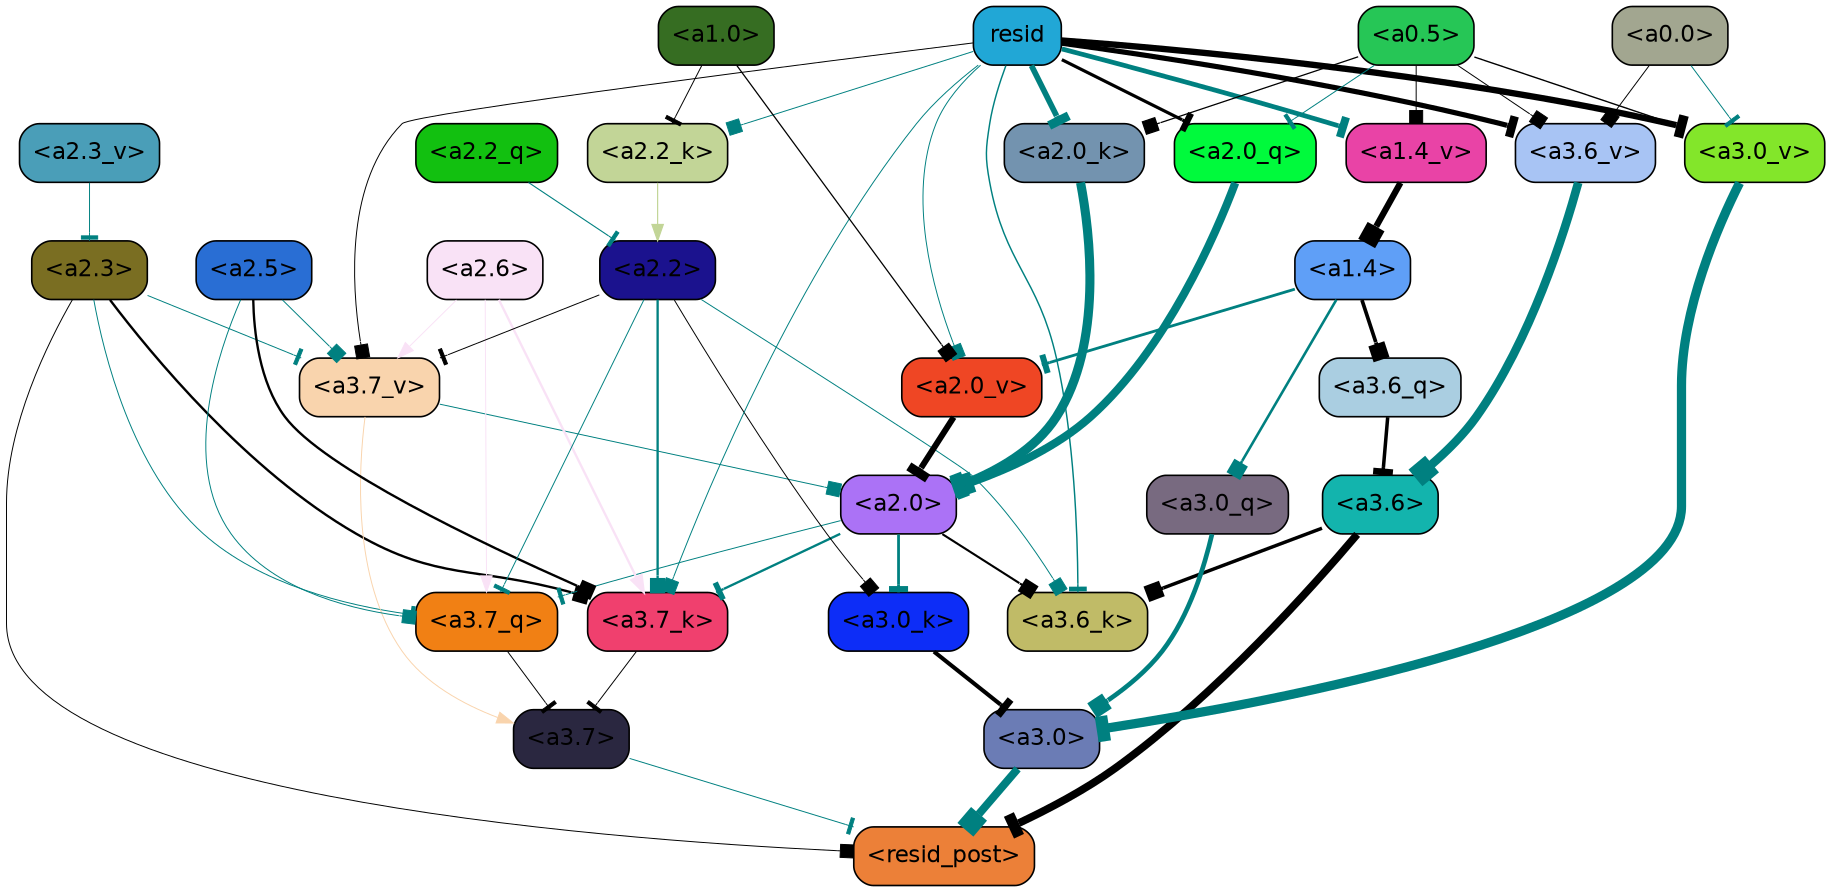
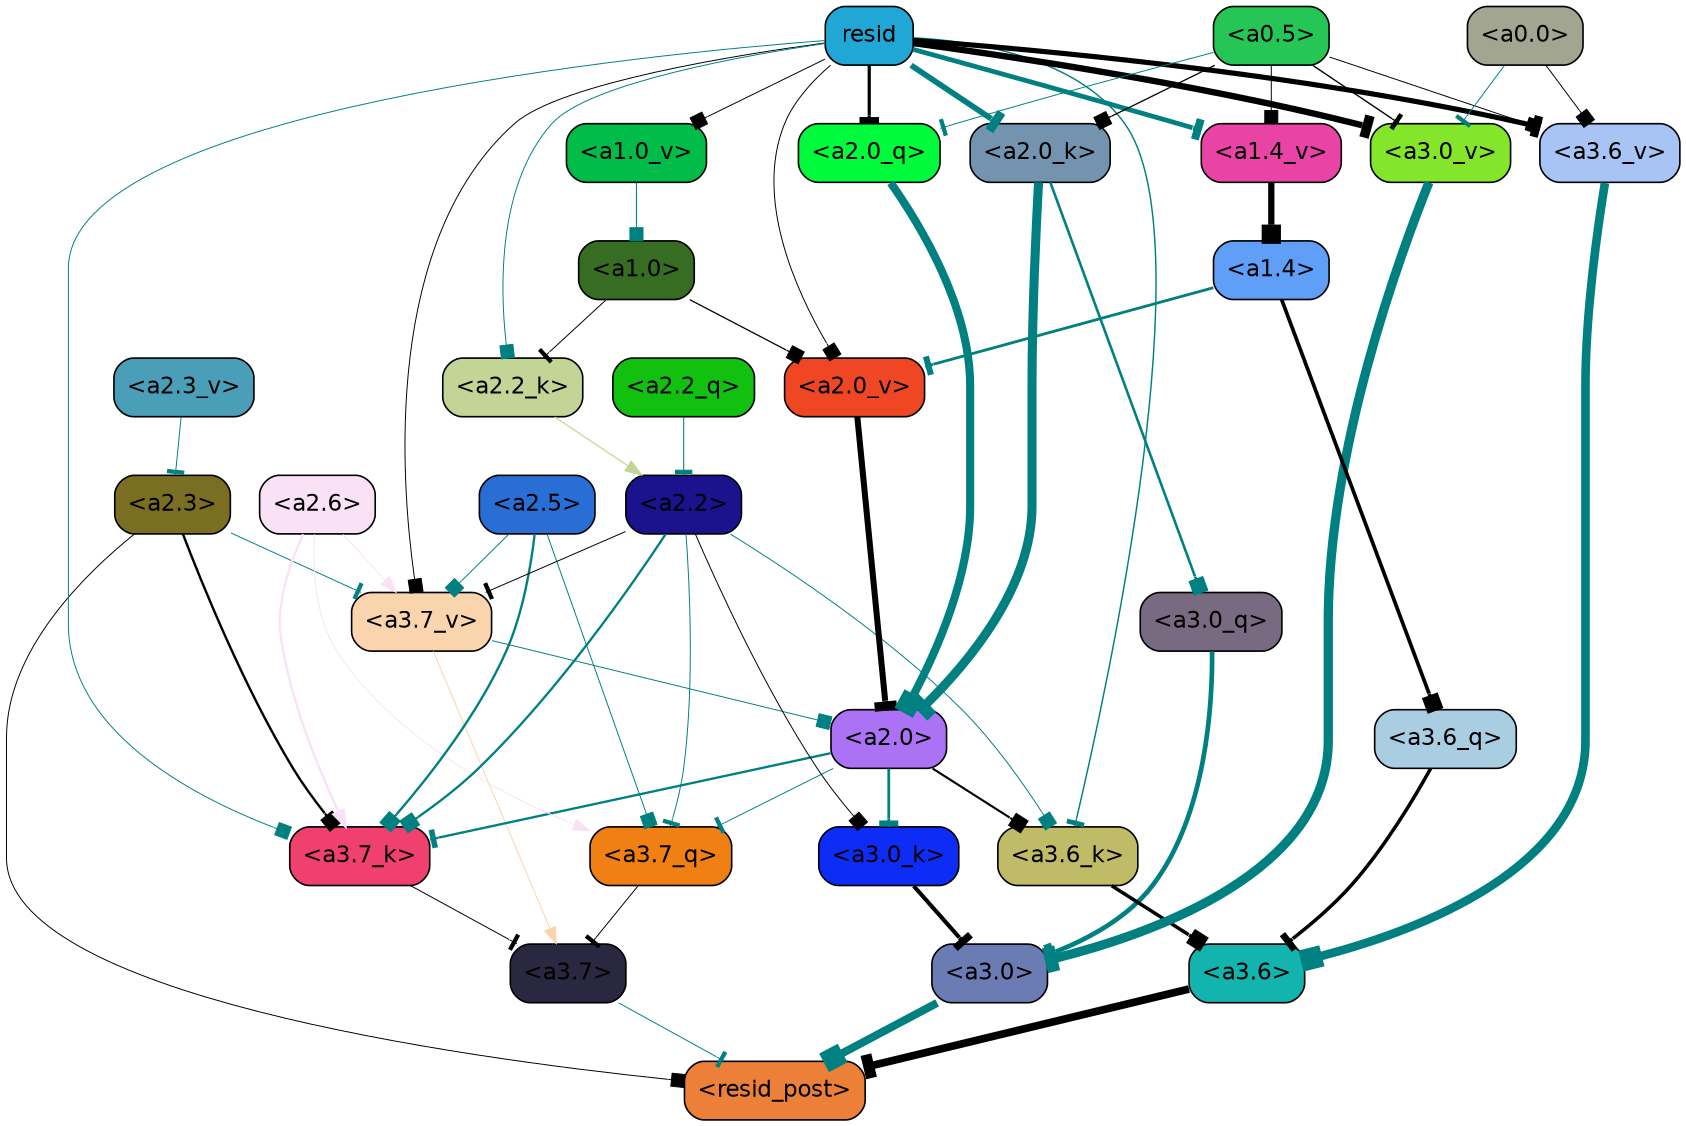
none -> (636, 153)
(923, 197) -> (775, 200)
(1289, 380) -> (1123, 379)
(380, 488) -> (489, 685)
(189, 519) -> none
(1243, 558) -> (1150, 910)
(1177, 628) -> (1183, 830)
